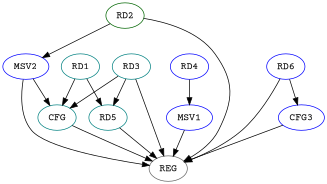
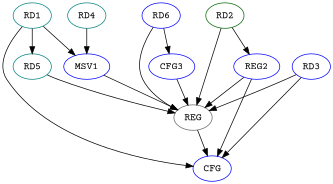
none -> (57, 38)
(26, 67) -> (257, 67)
(131, 67) -> (311, 67)
(189, 67) -> (87, 16)
(121, 89) -> none
(57, 118) -> (212, 169)
(109, 142) -> (201, 140)
